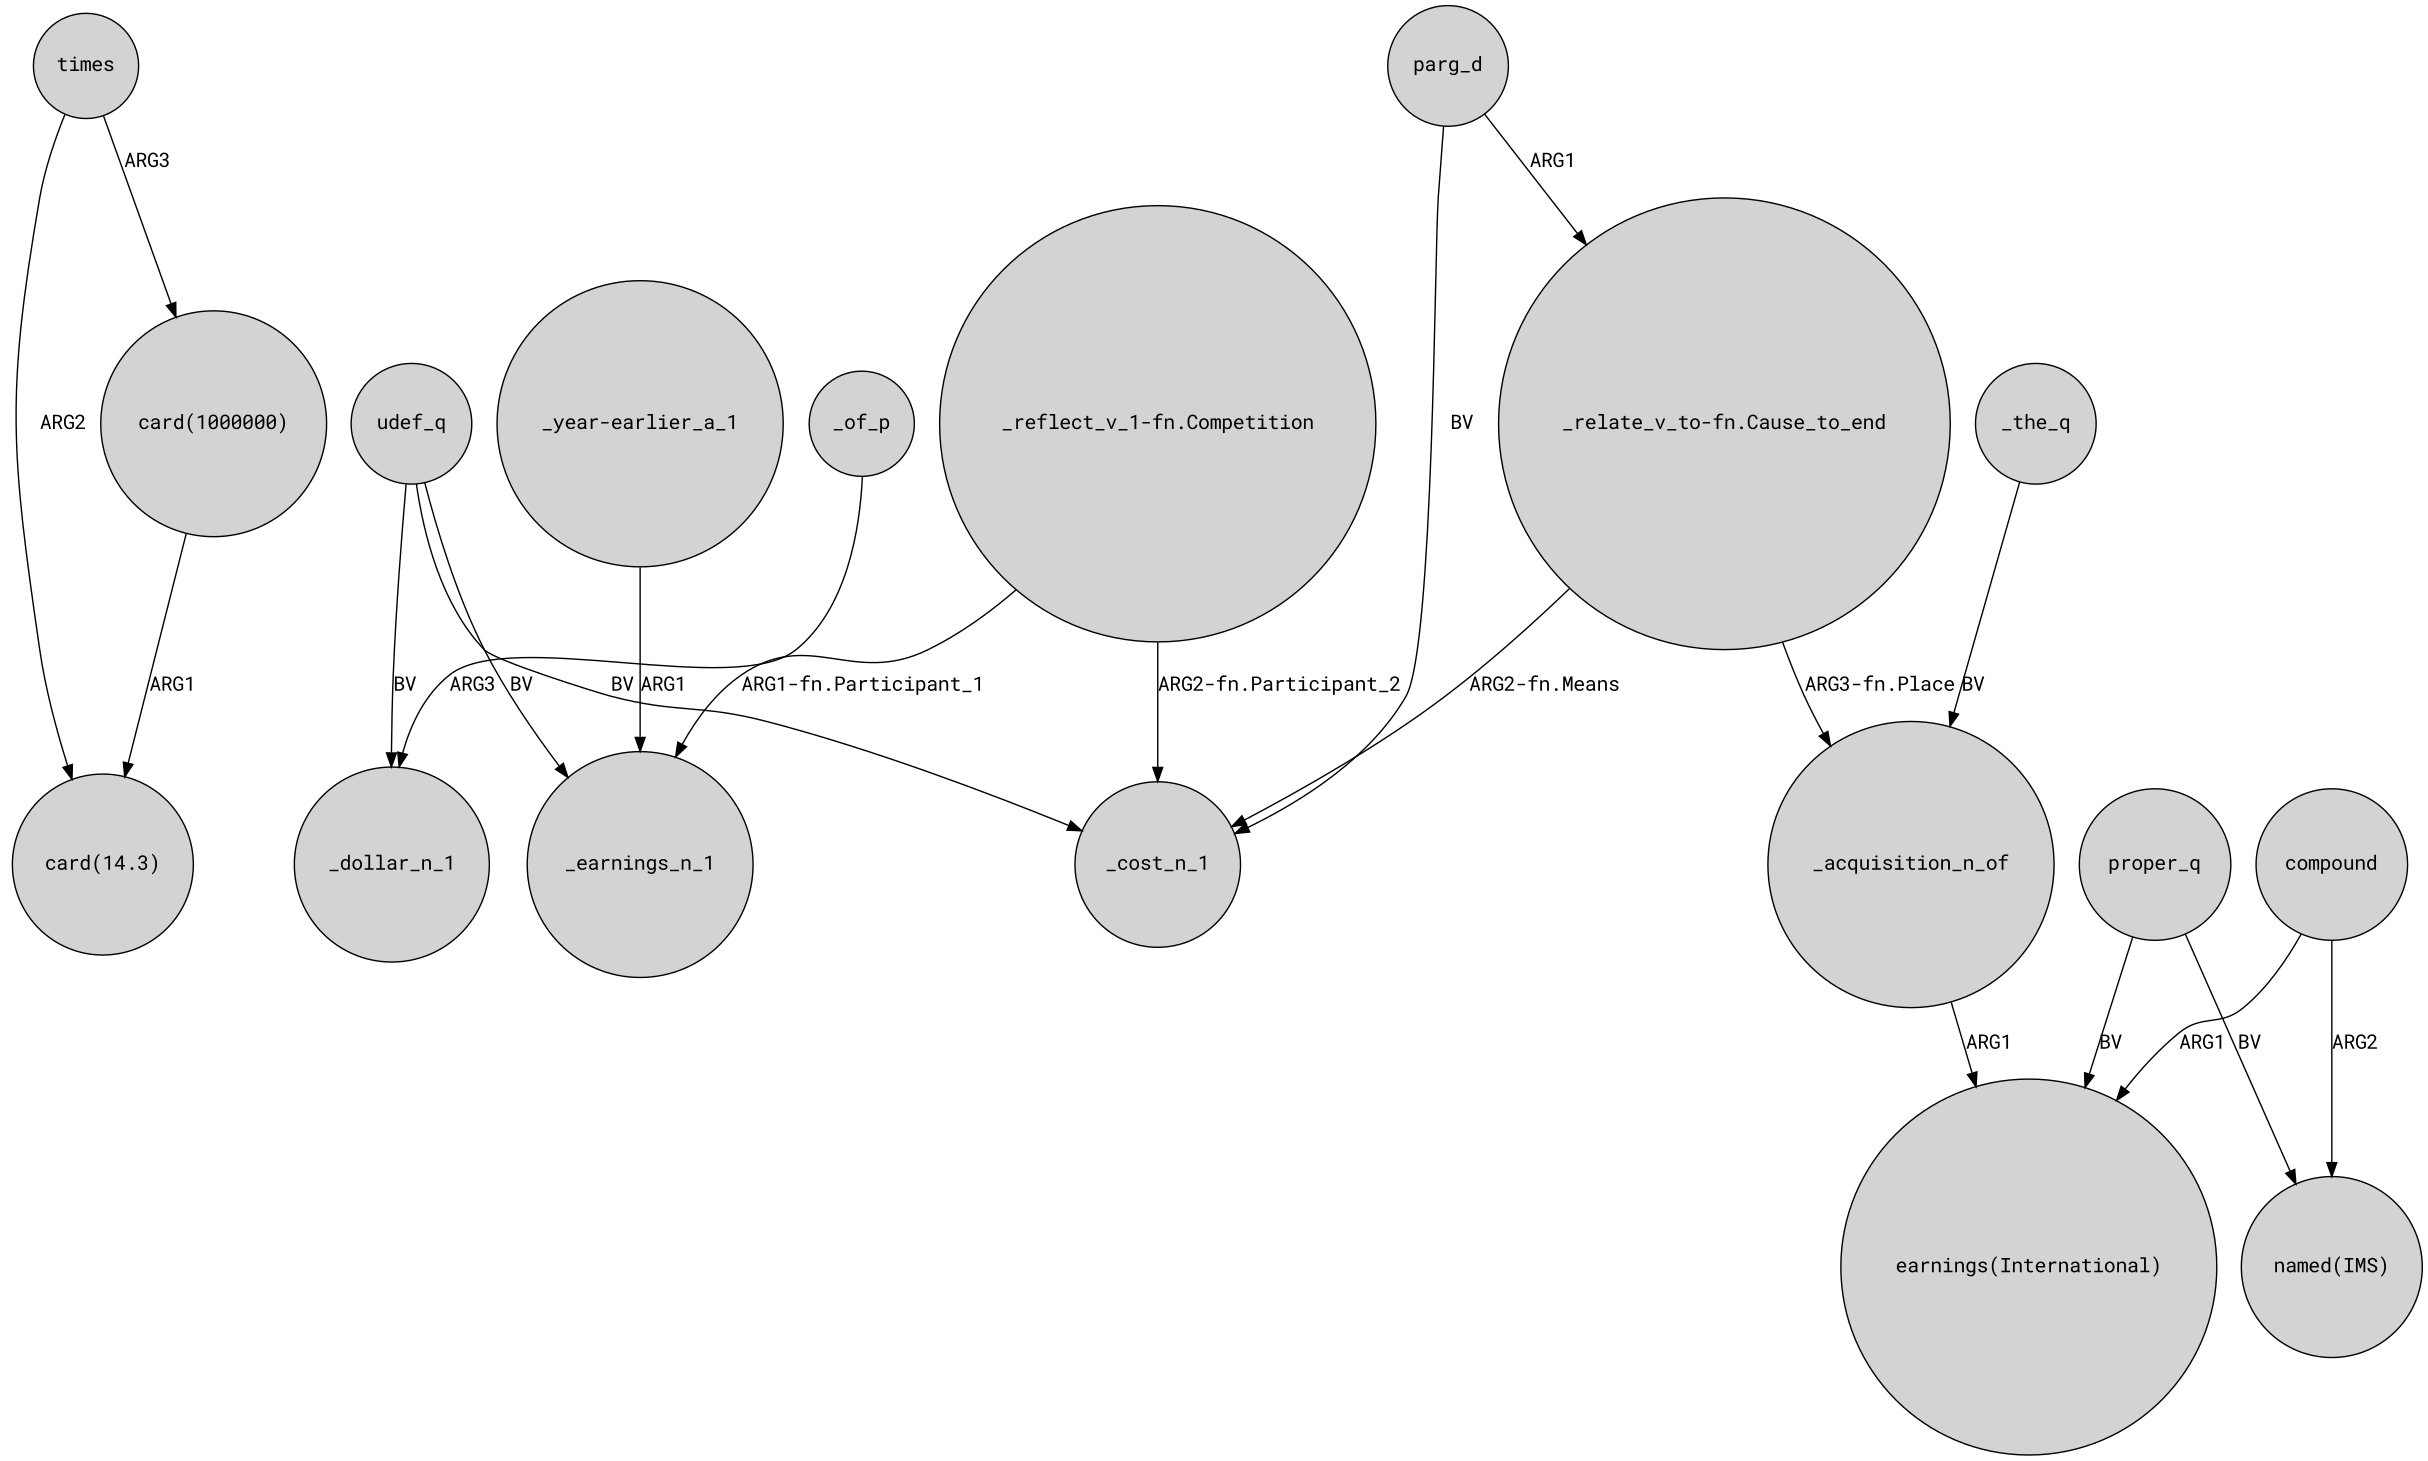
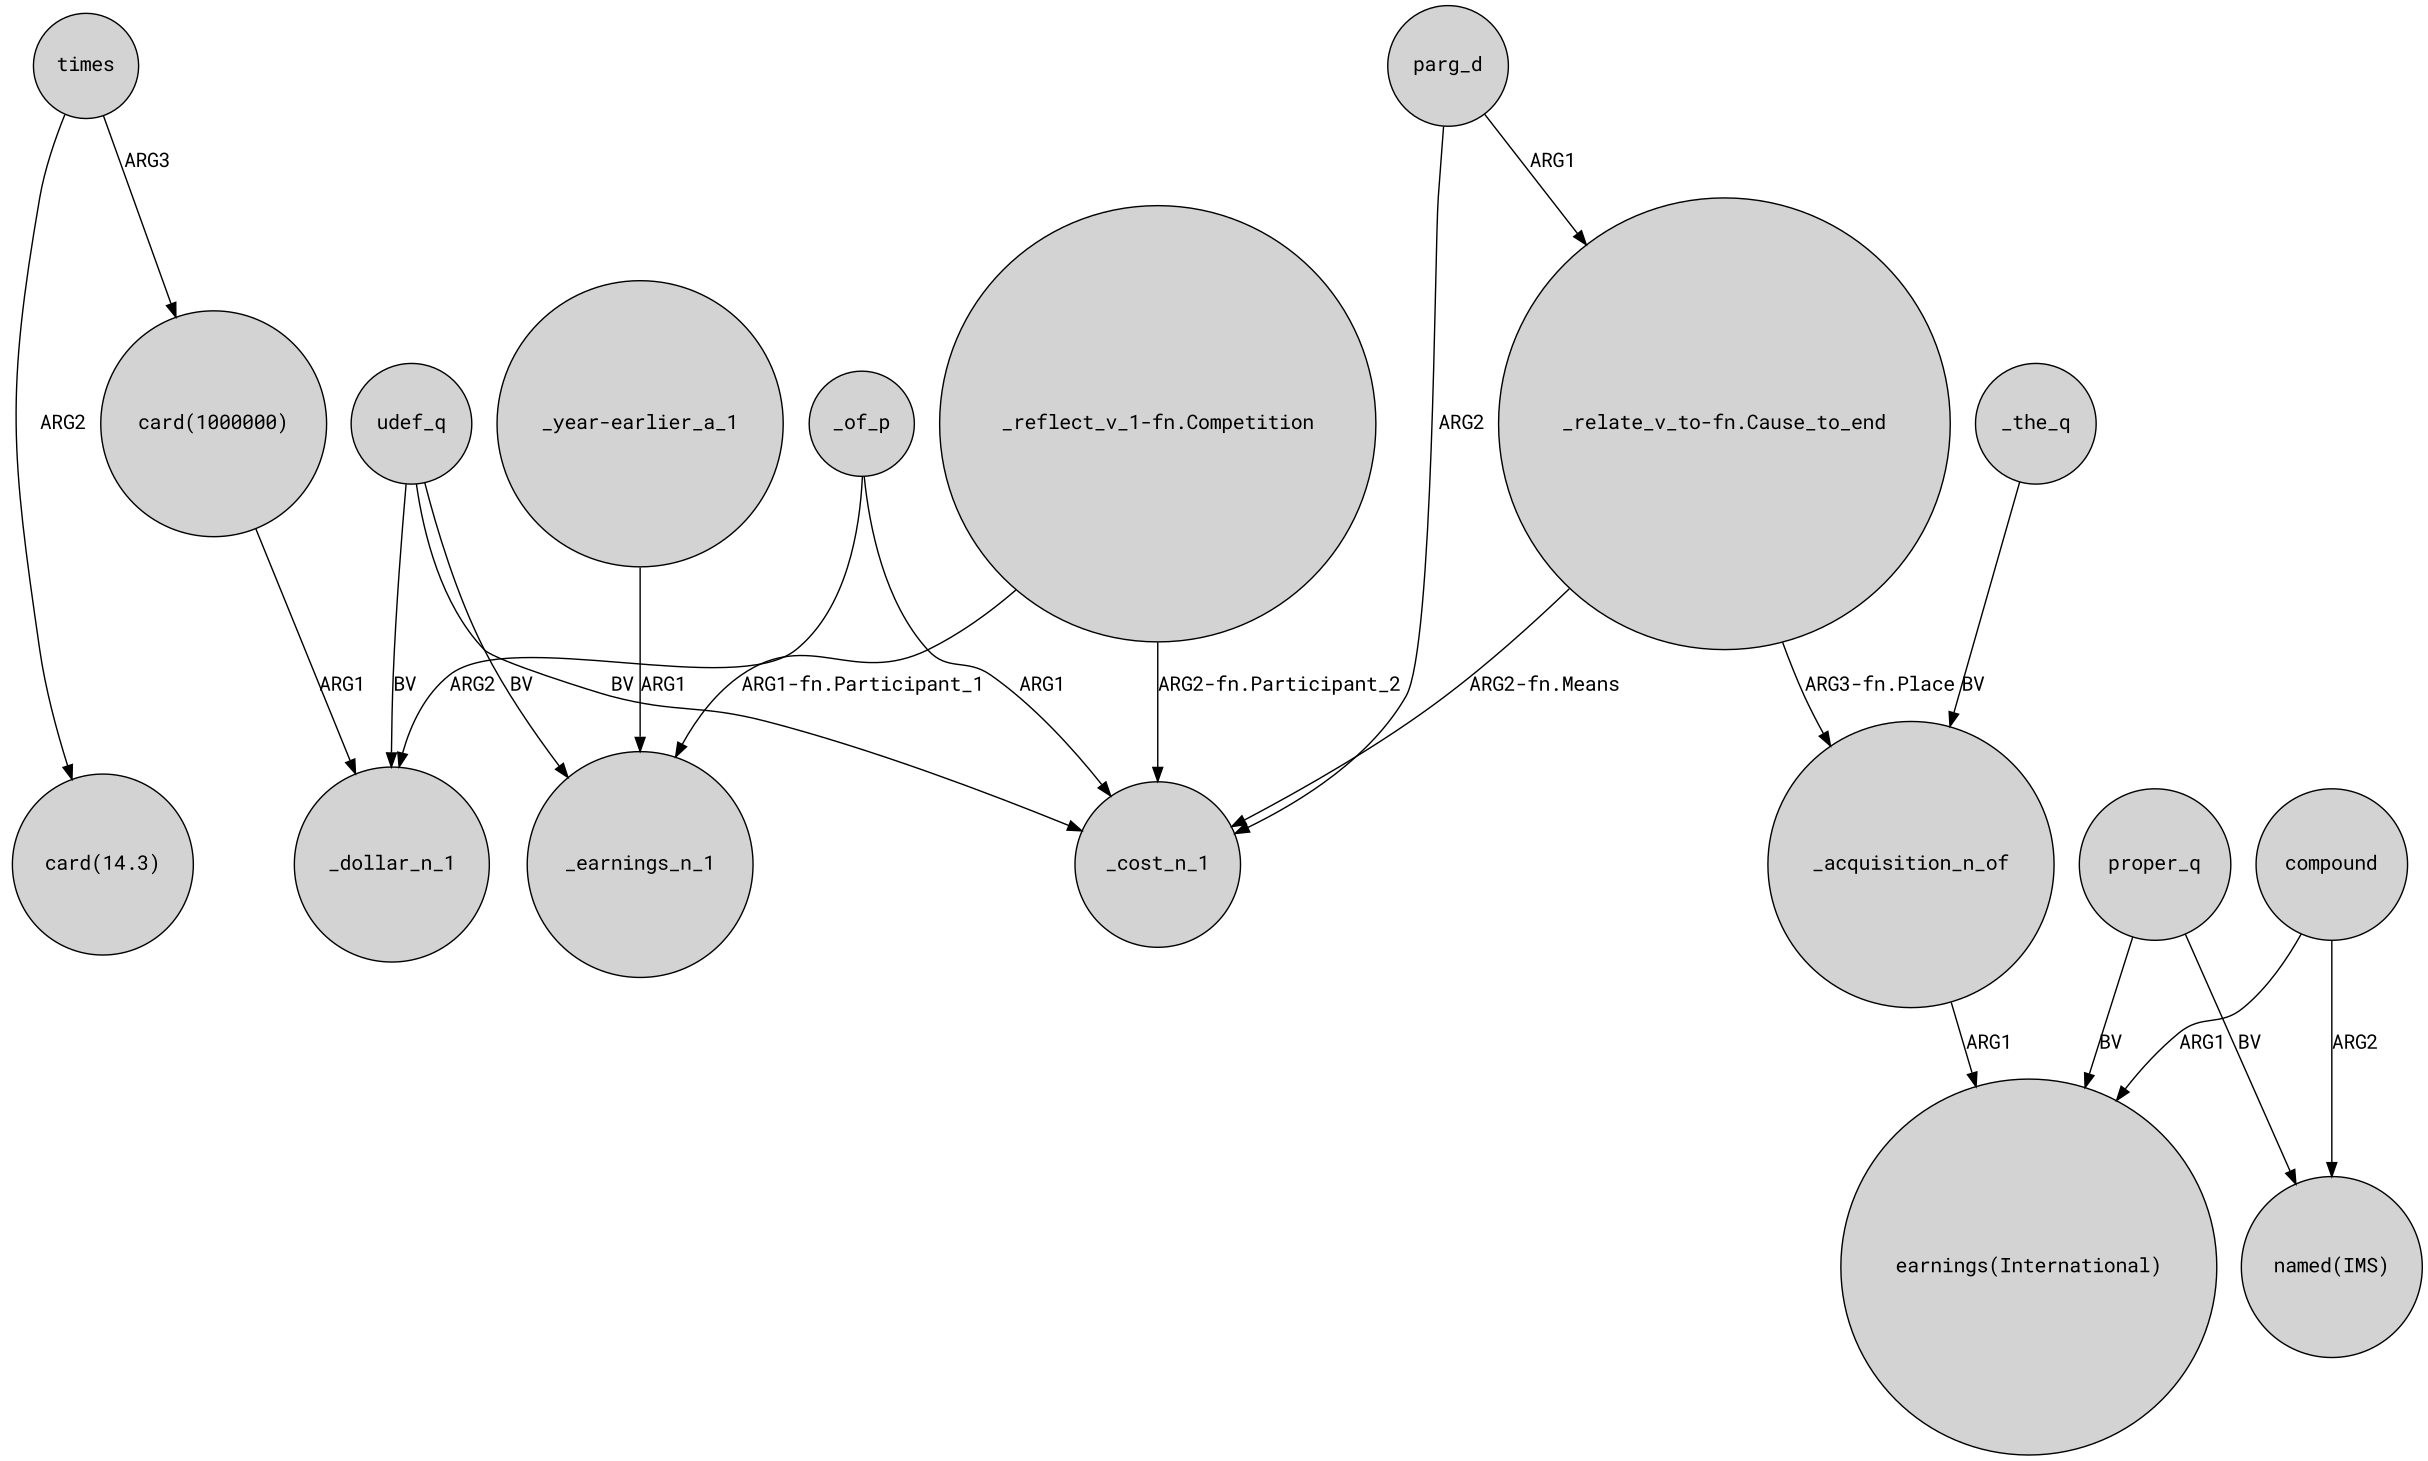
(1462, 424) -> (1462, 424)
(157, 648) -> (303, 645)
none -> (943, 661)
(473, 686) -> (473, 686)
